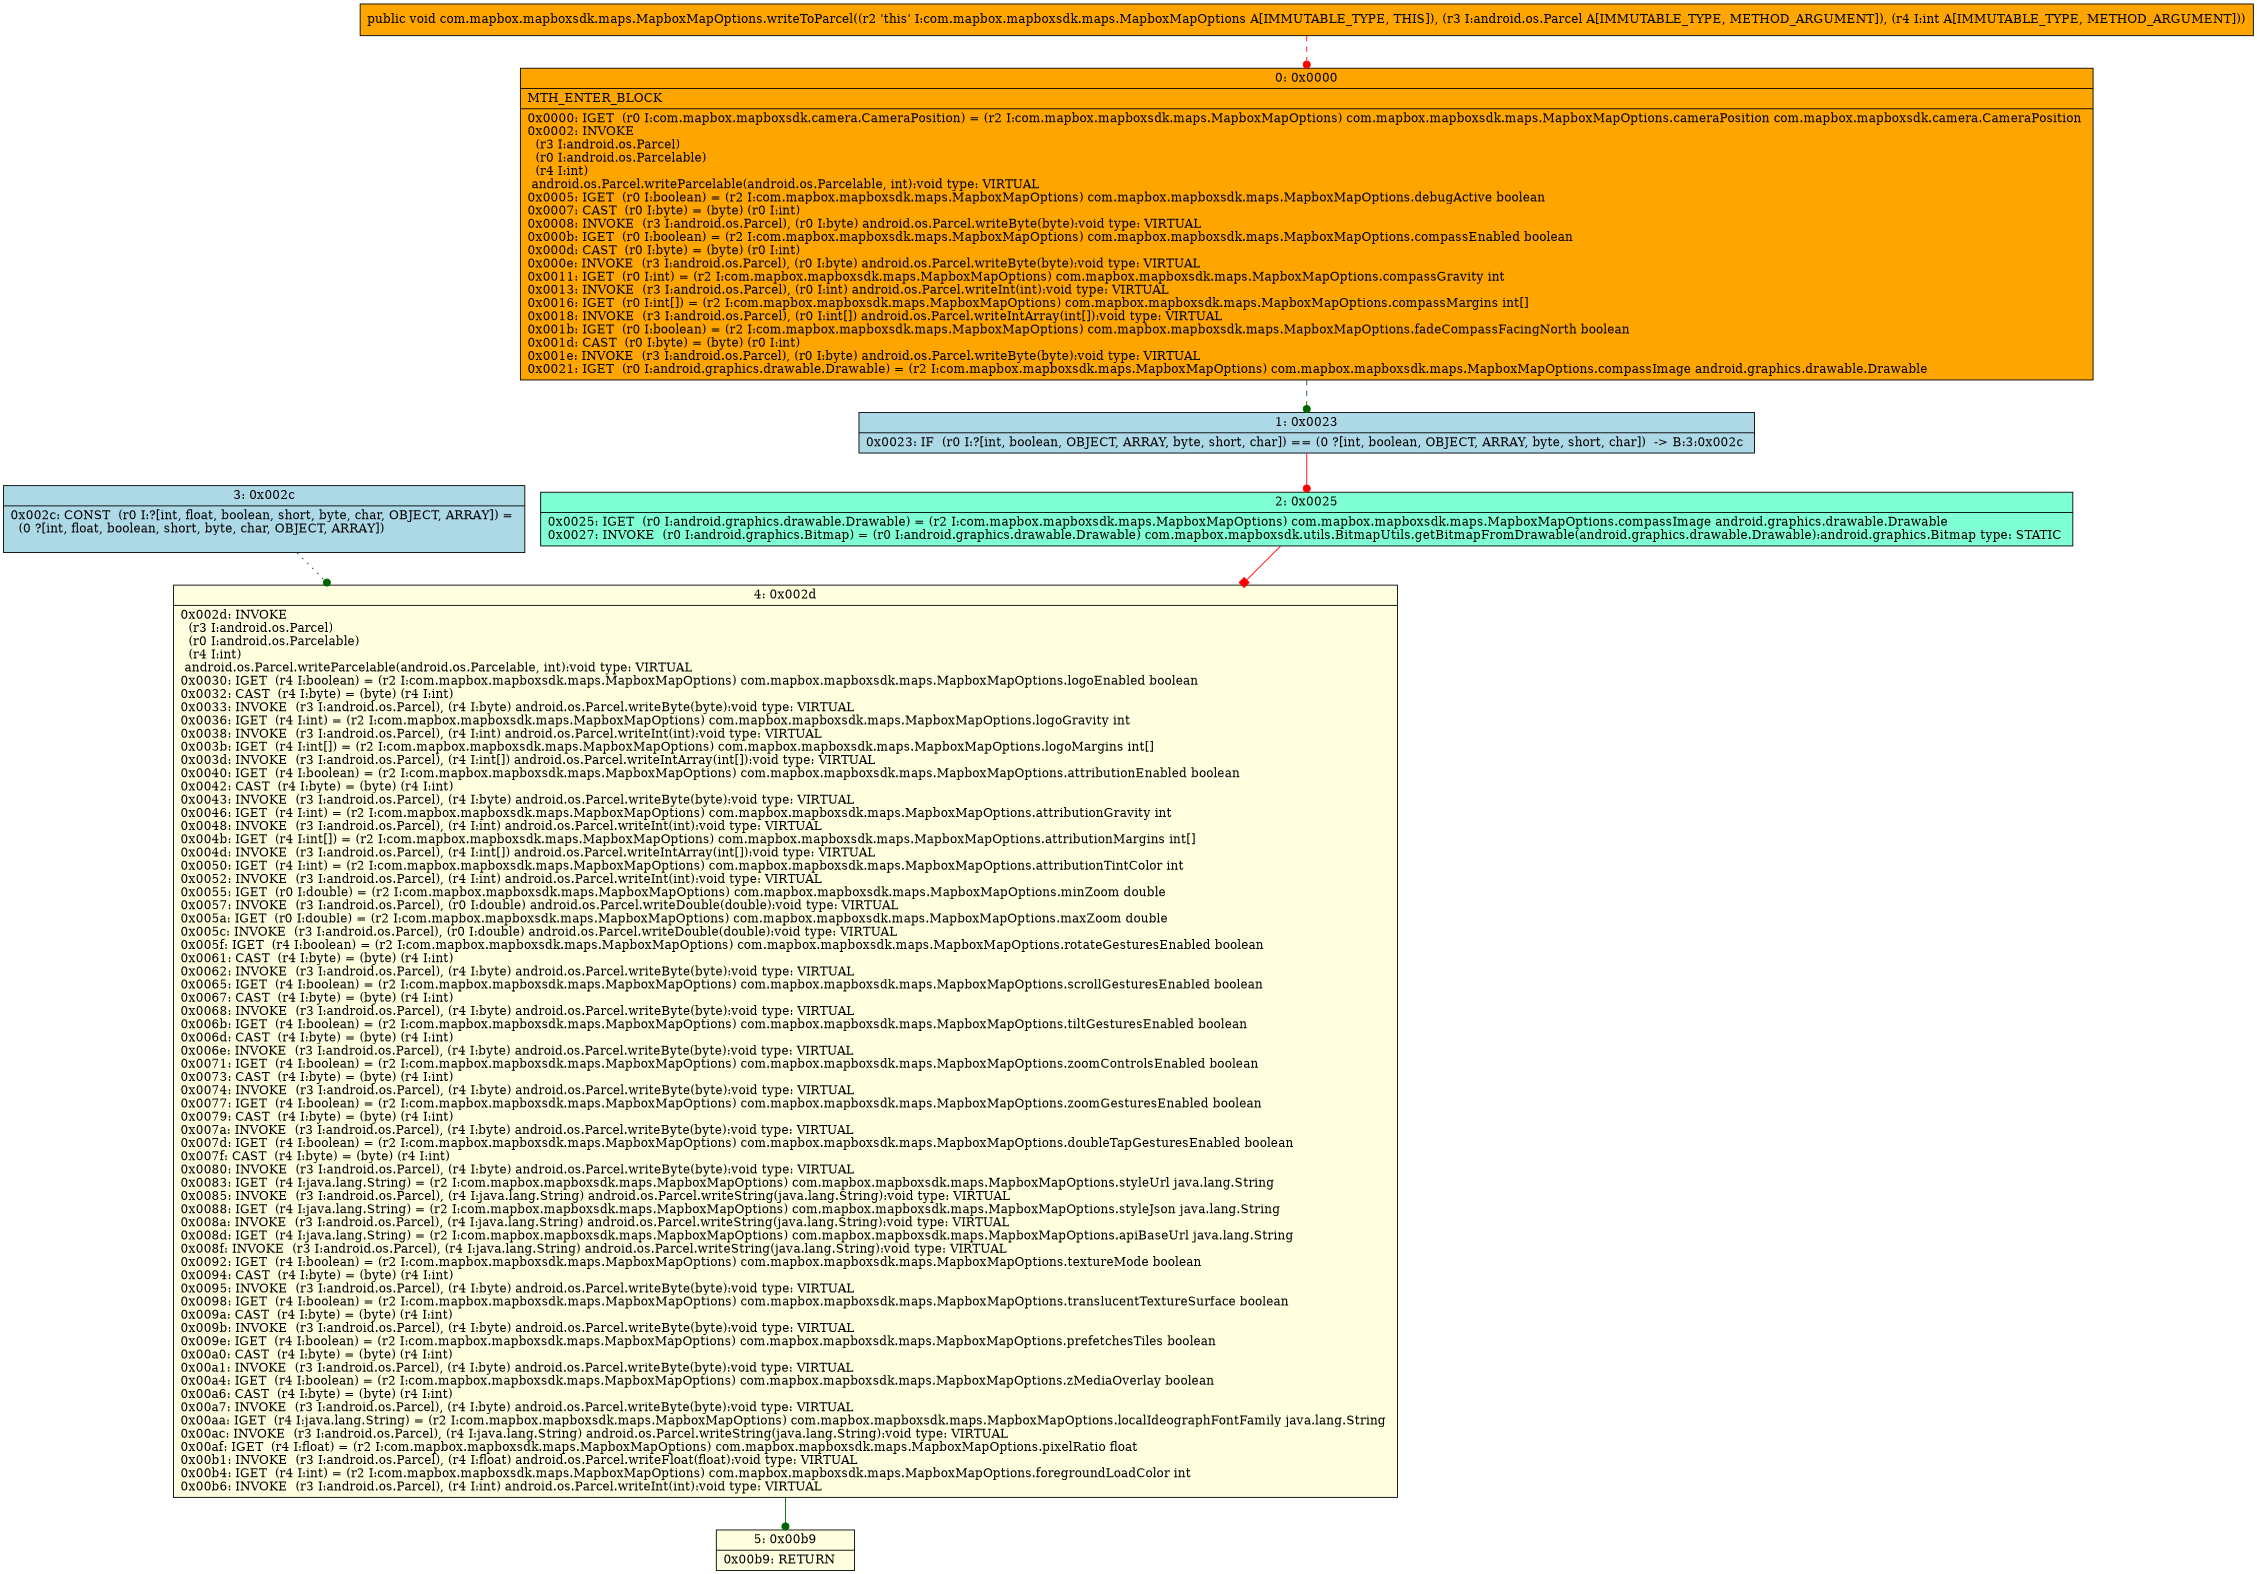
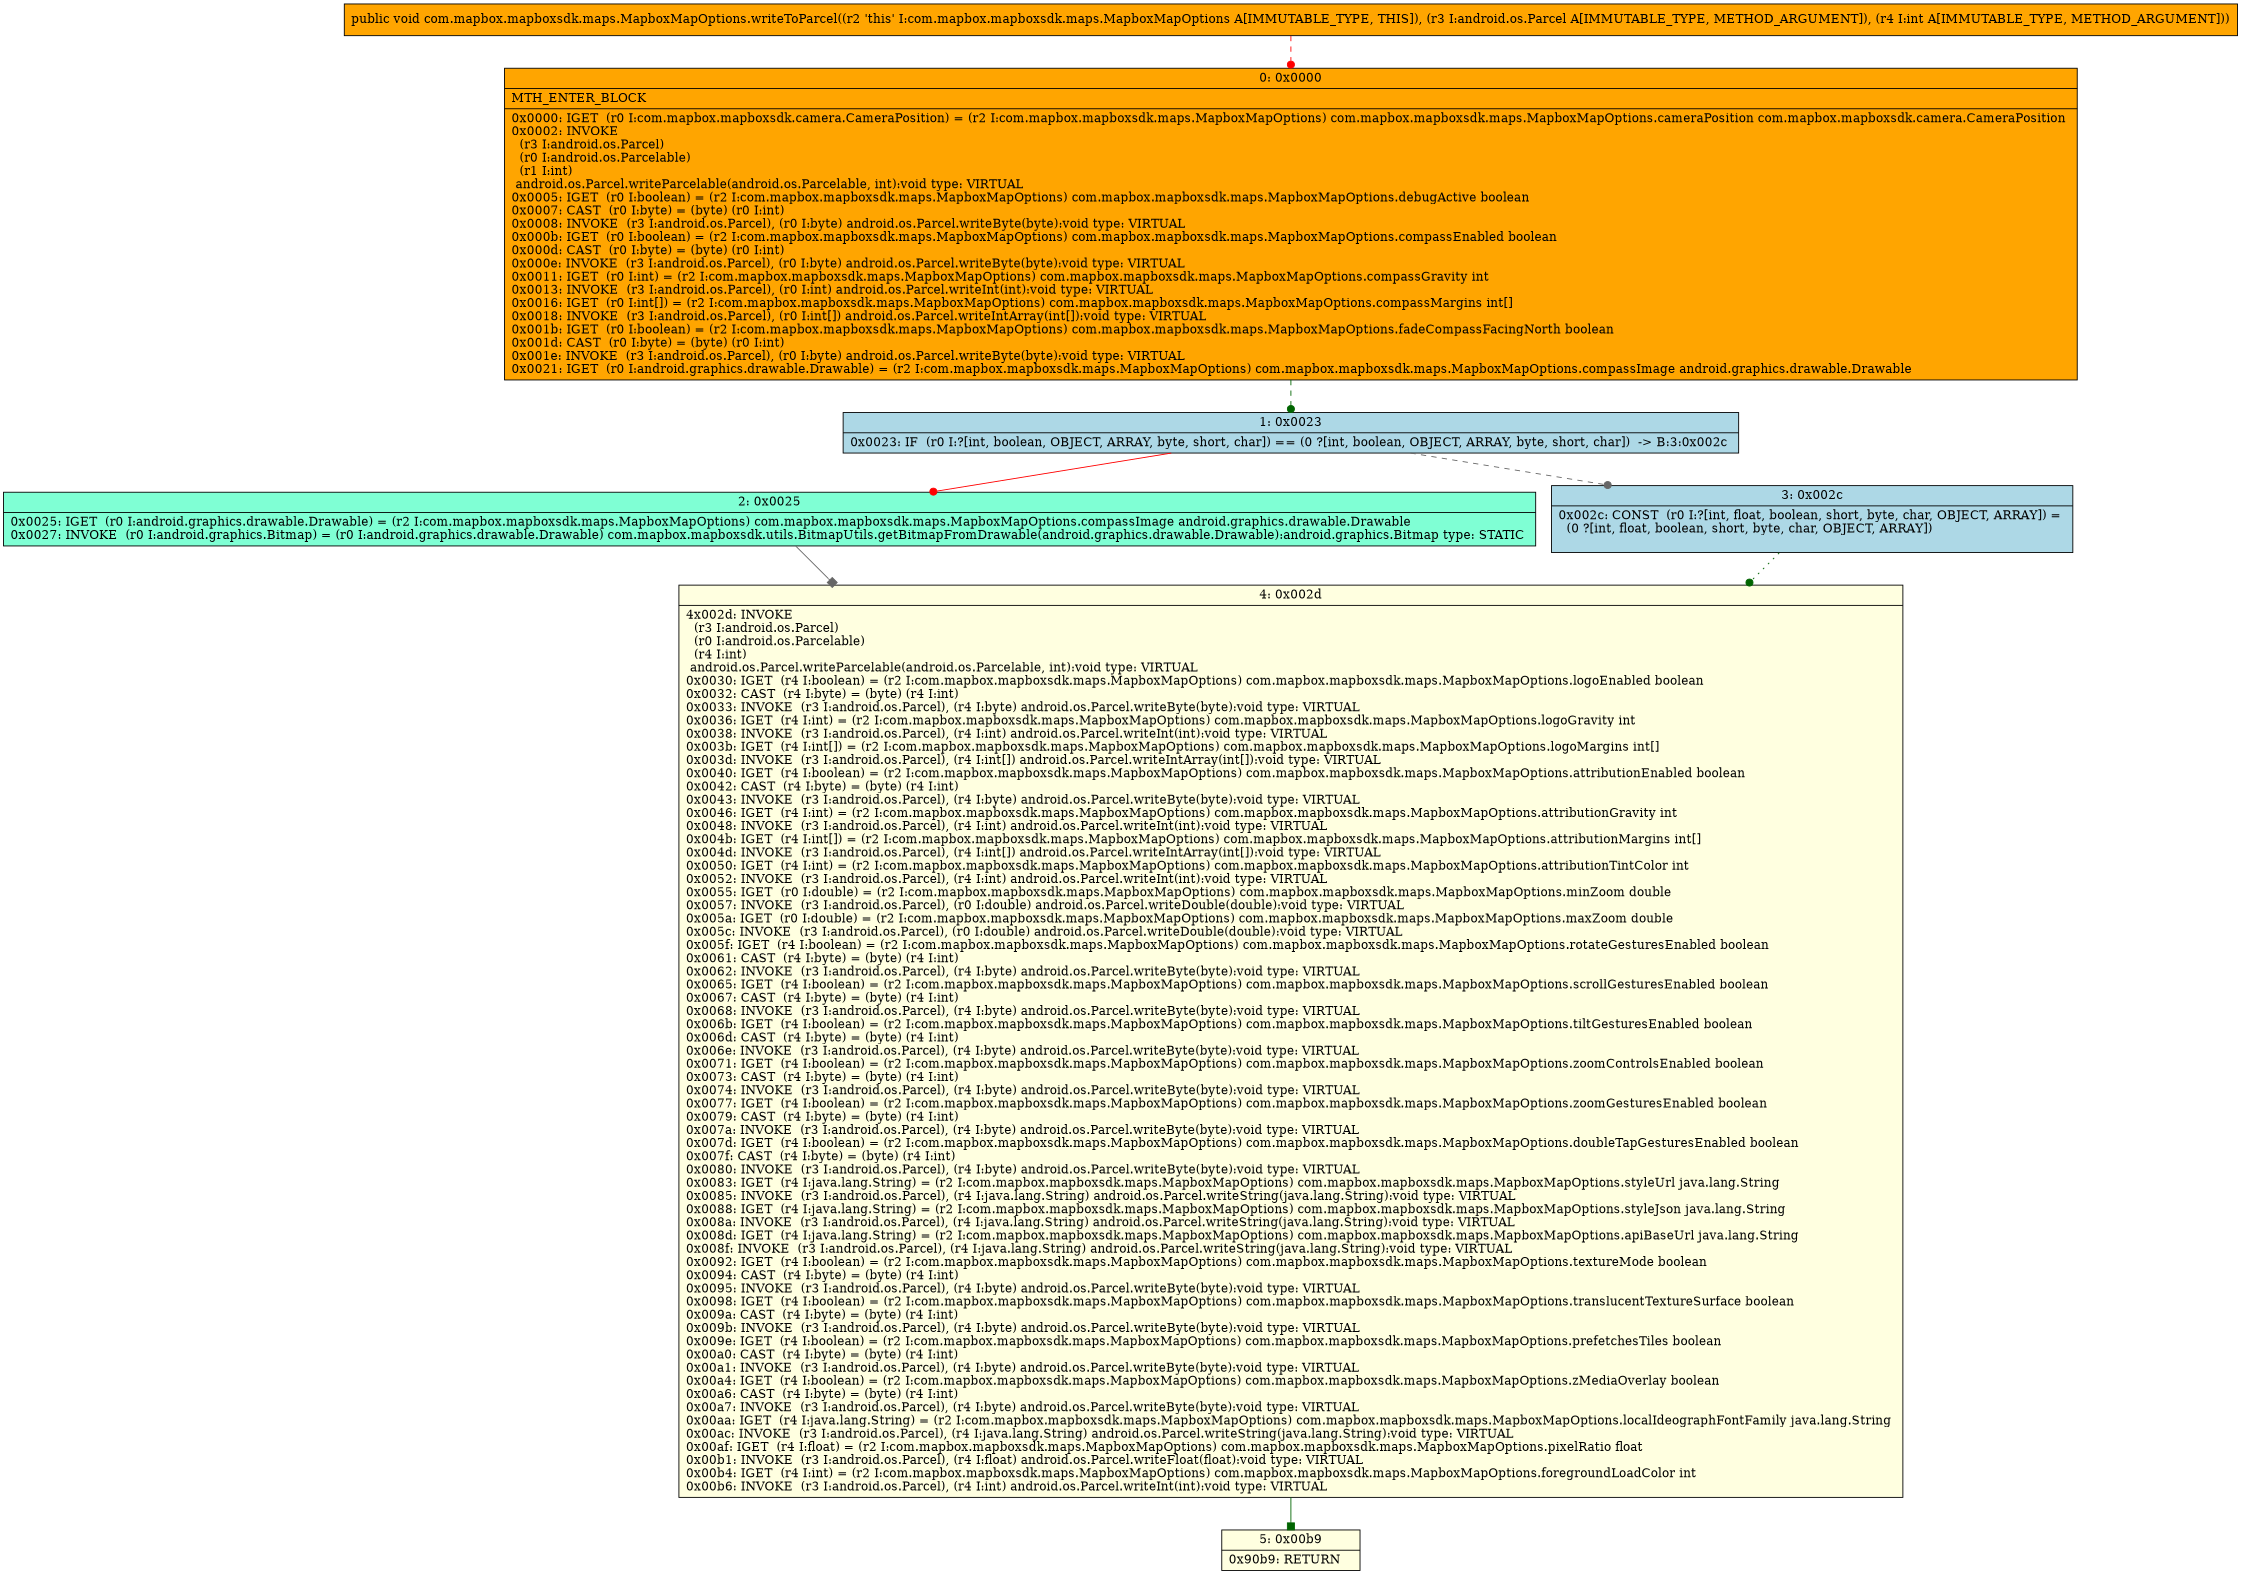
(558, 171) -> (542, 171)
none -> (1507, 469)
(1264, 562) -> (812, 562)
(238, 615) -> (744, 615)
(785, 1510) -> (1291, 1509)
(785, 1560) -> (1291, 1560)
